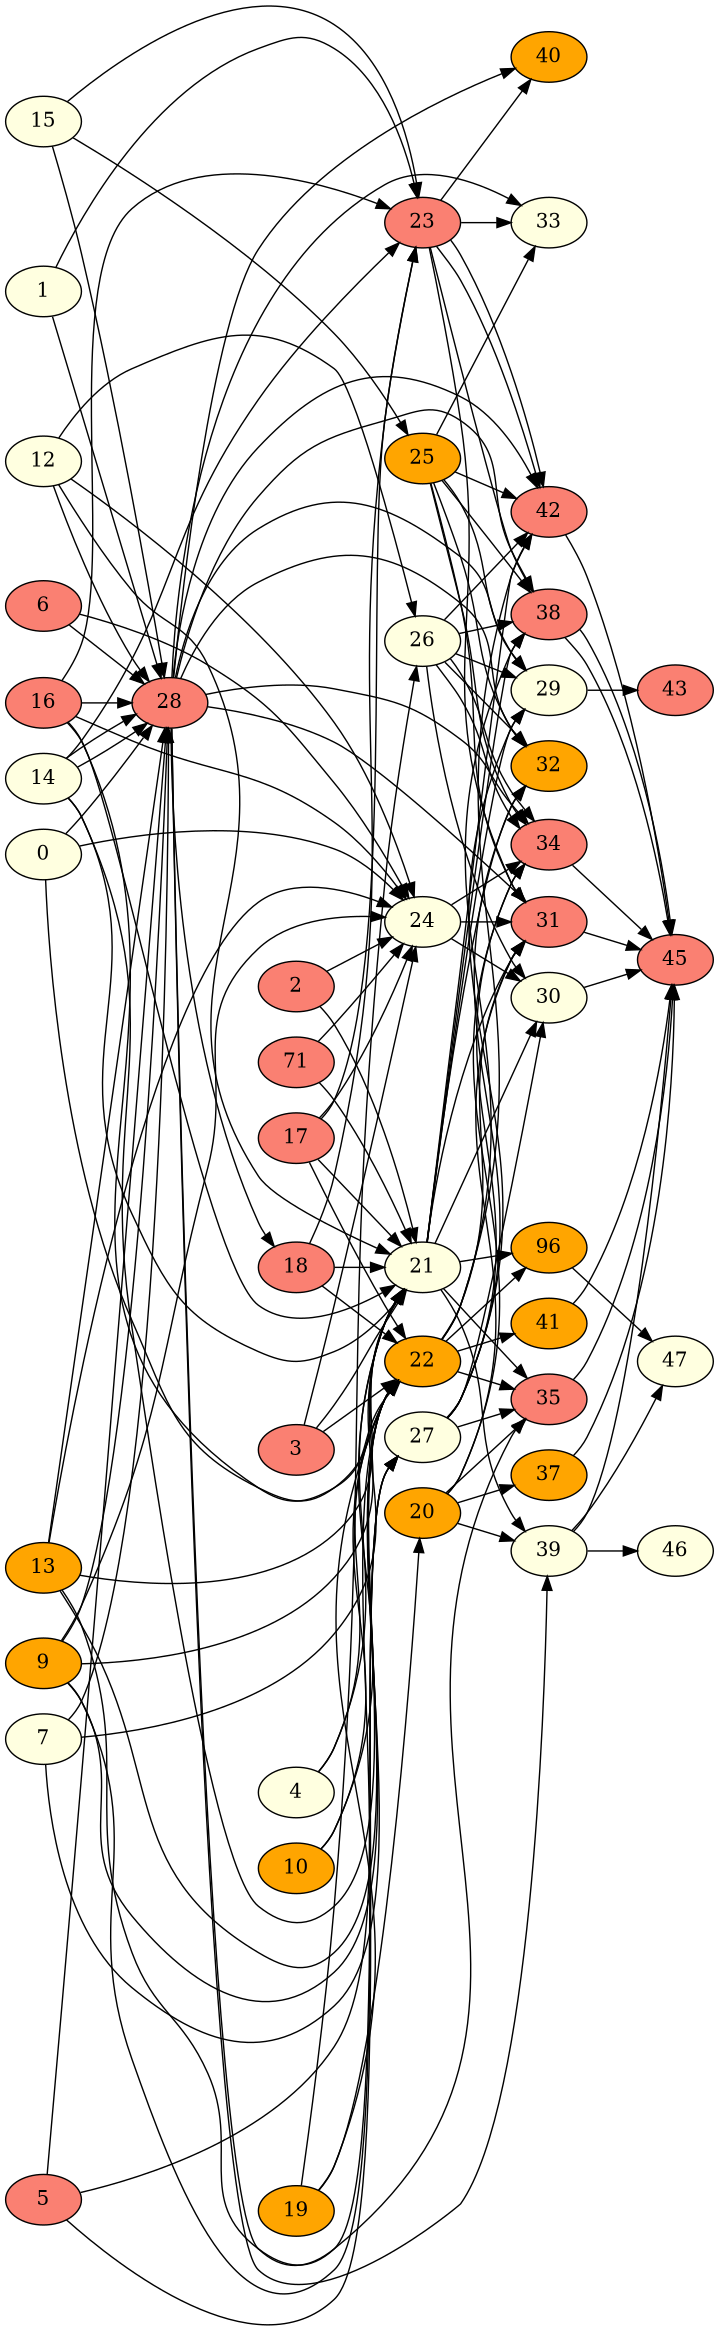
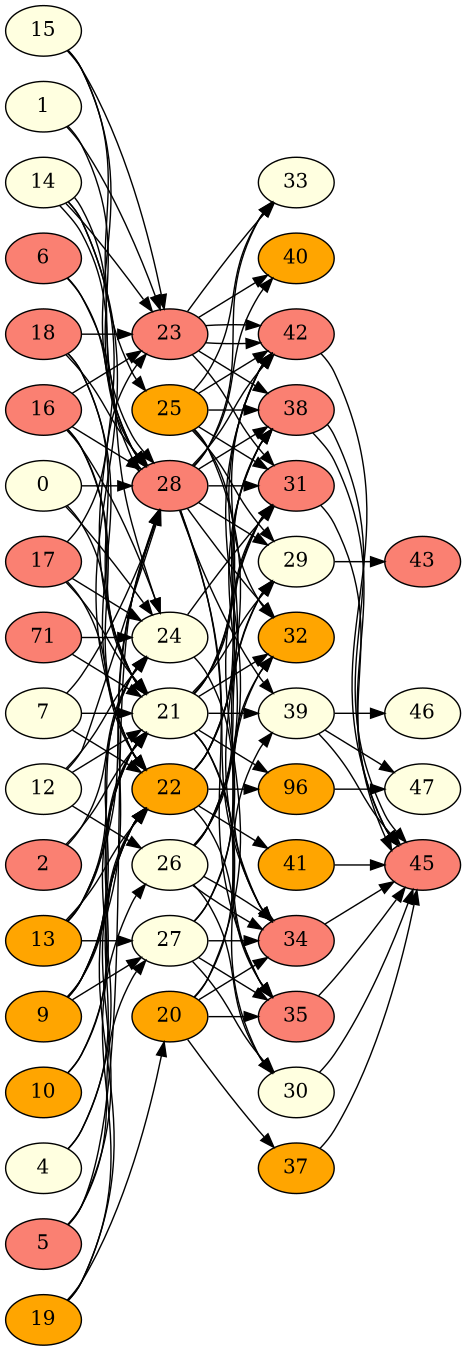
(480, 956) -> none
(190, 974) -> (103, 404)
(296, 1450) -> none
